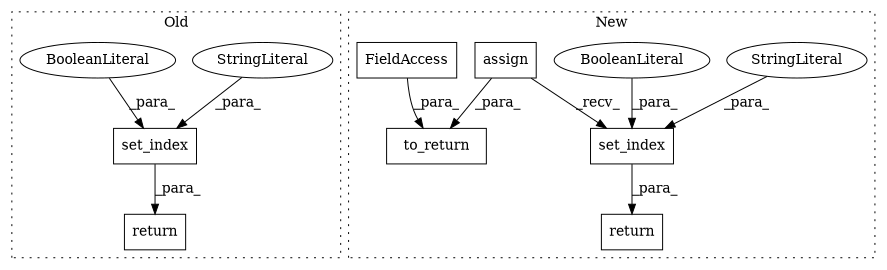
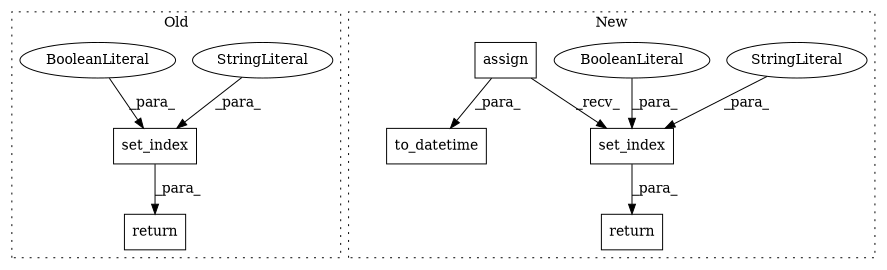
(407, 60) -> none
(436, 146) -> (436, 146)
